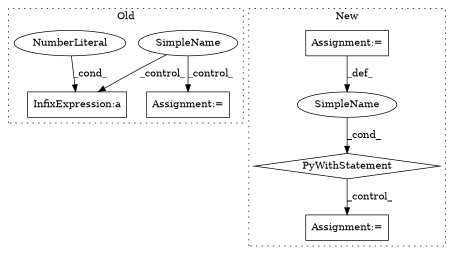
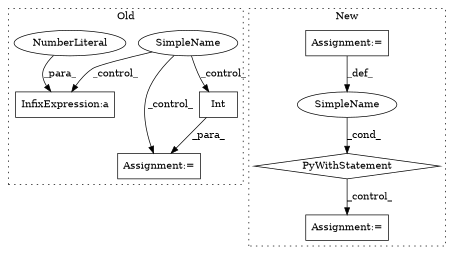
(90, 74) -> (60, 74)
none -> (218, 105)
